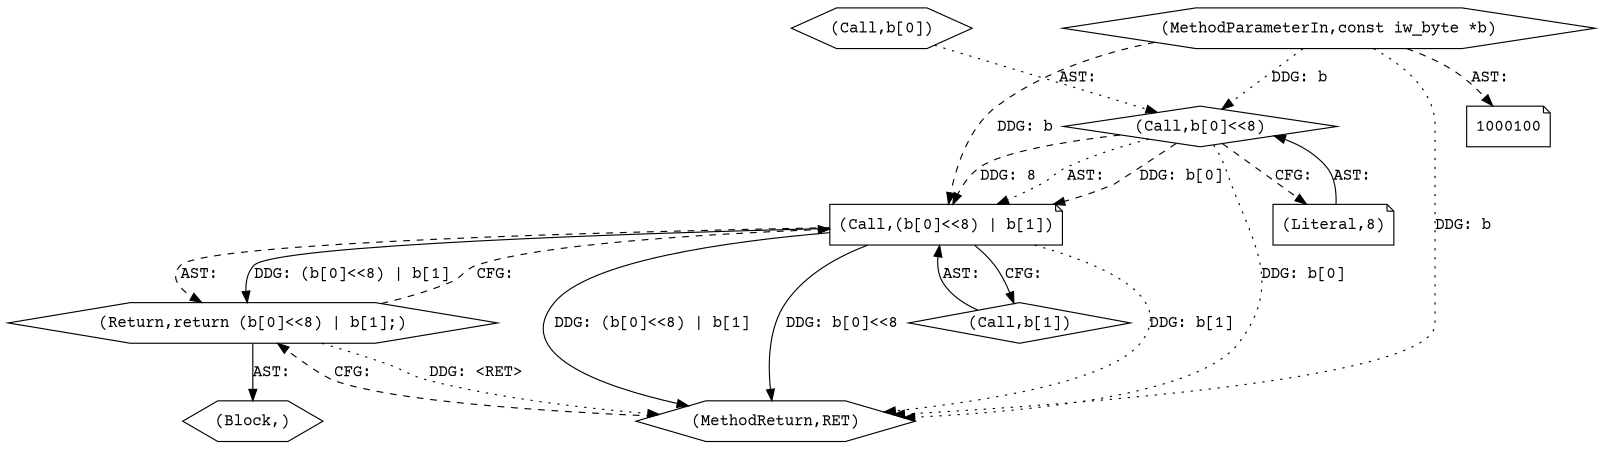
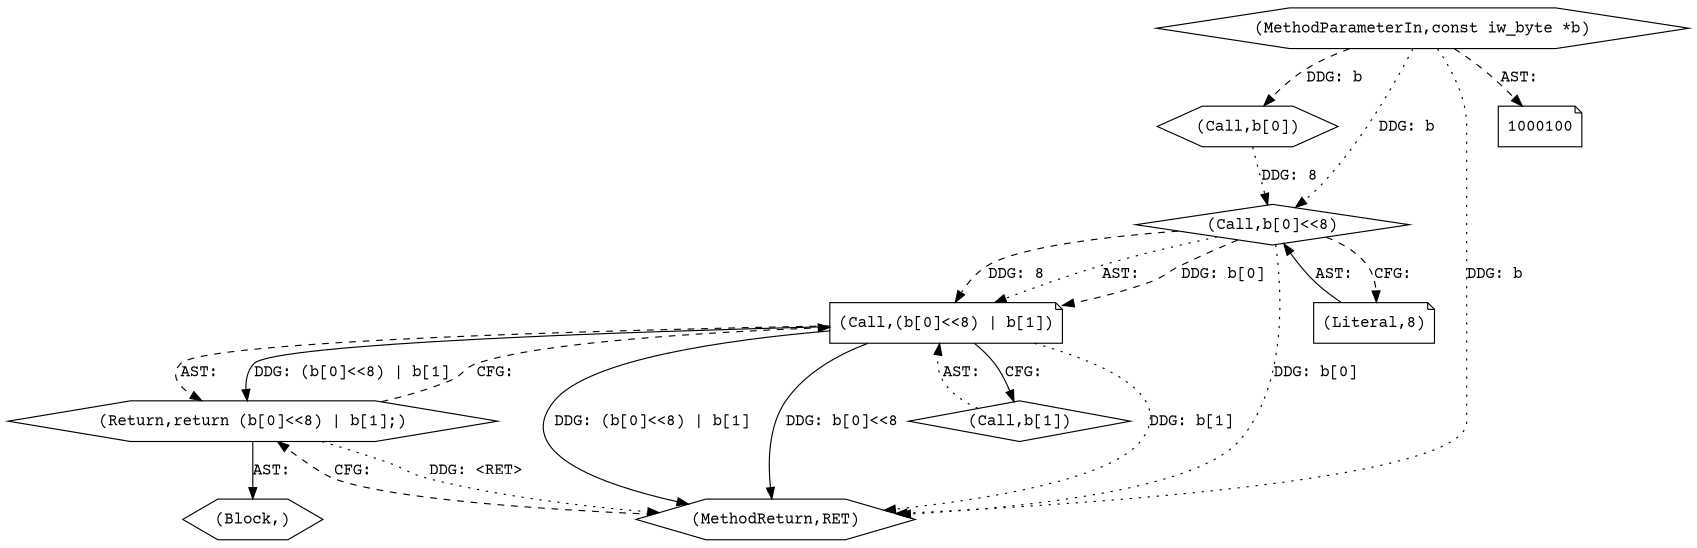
(1083, 77) -> (1289, 176)
(1027, 87) -> (1308, 68)
(949, 290) -> (949, 388)
